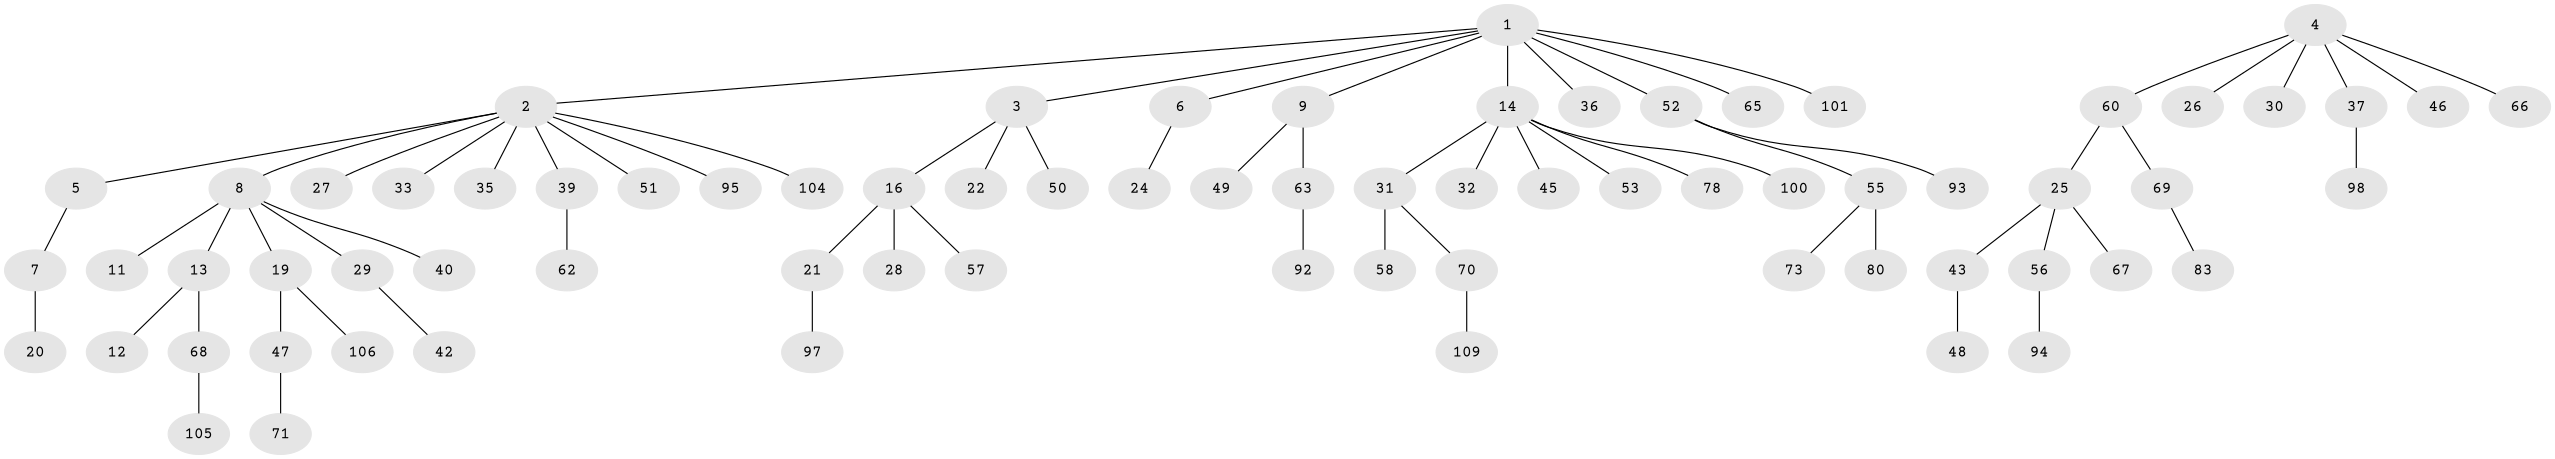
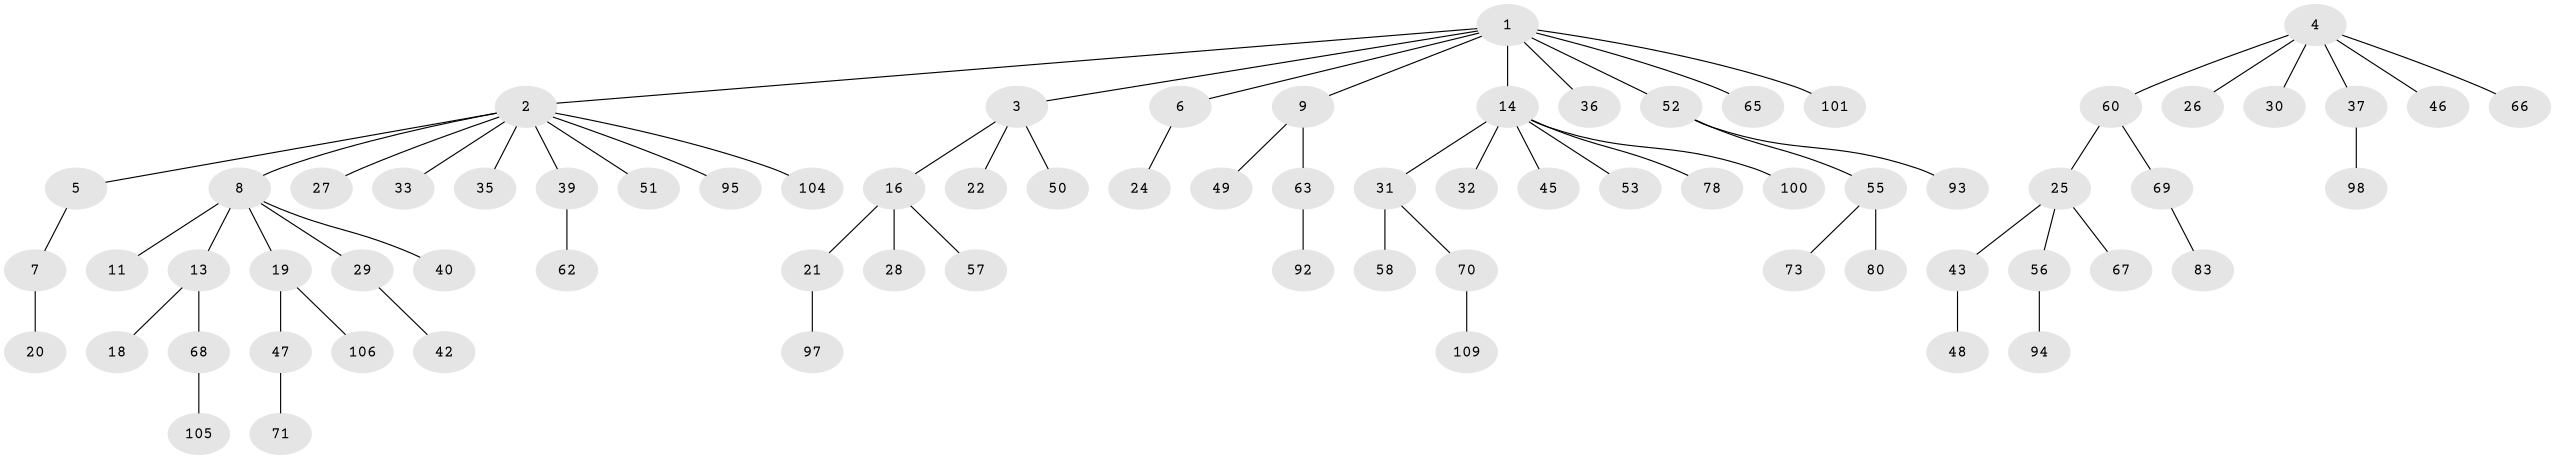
(117, 352) -> (117, 352)
